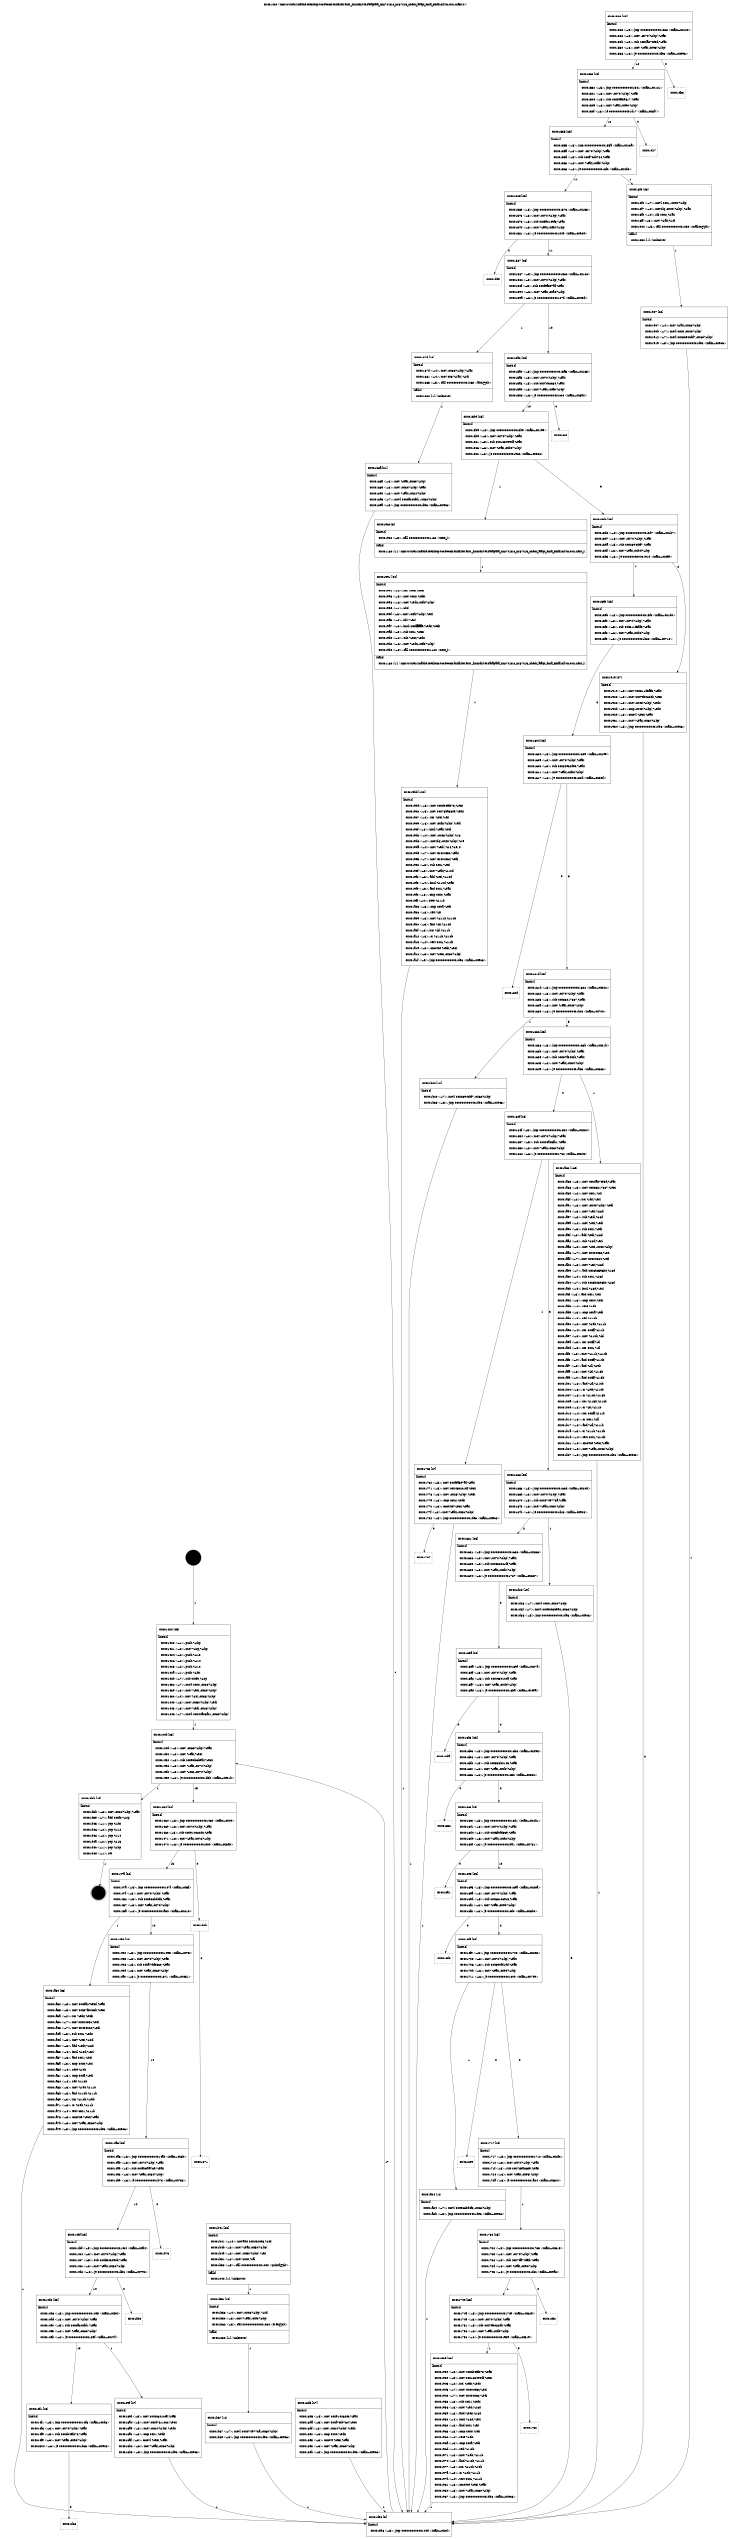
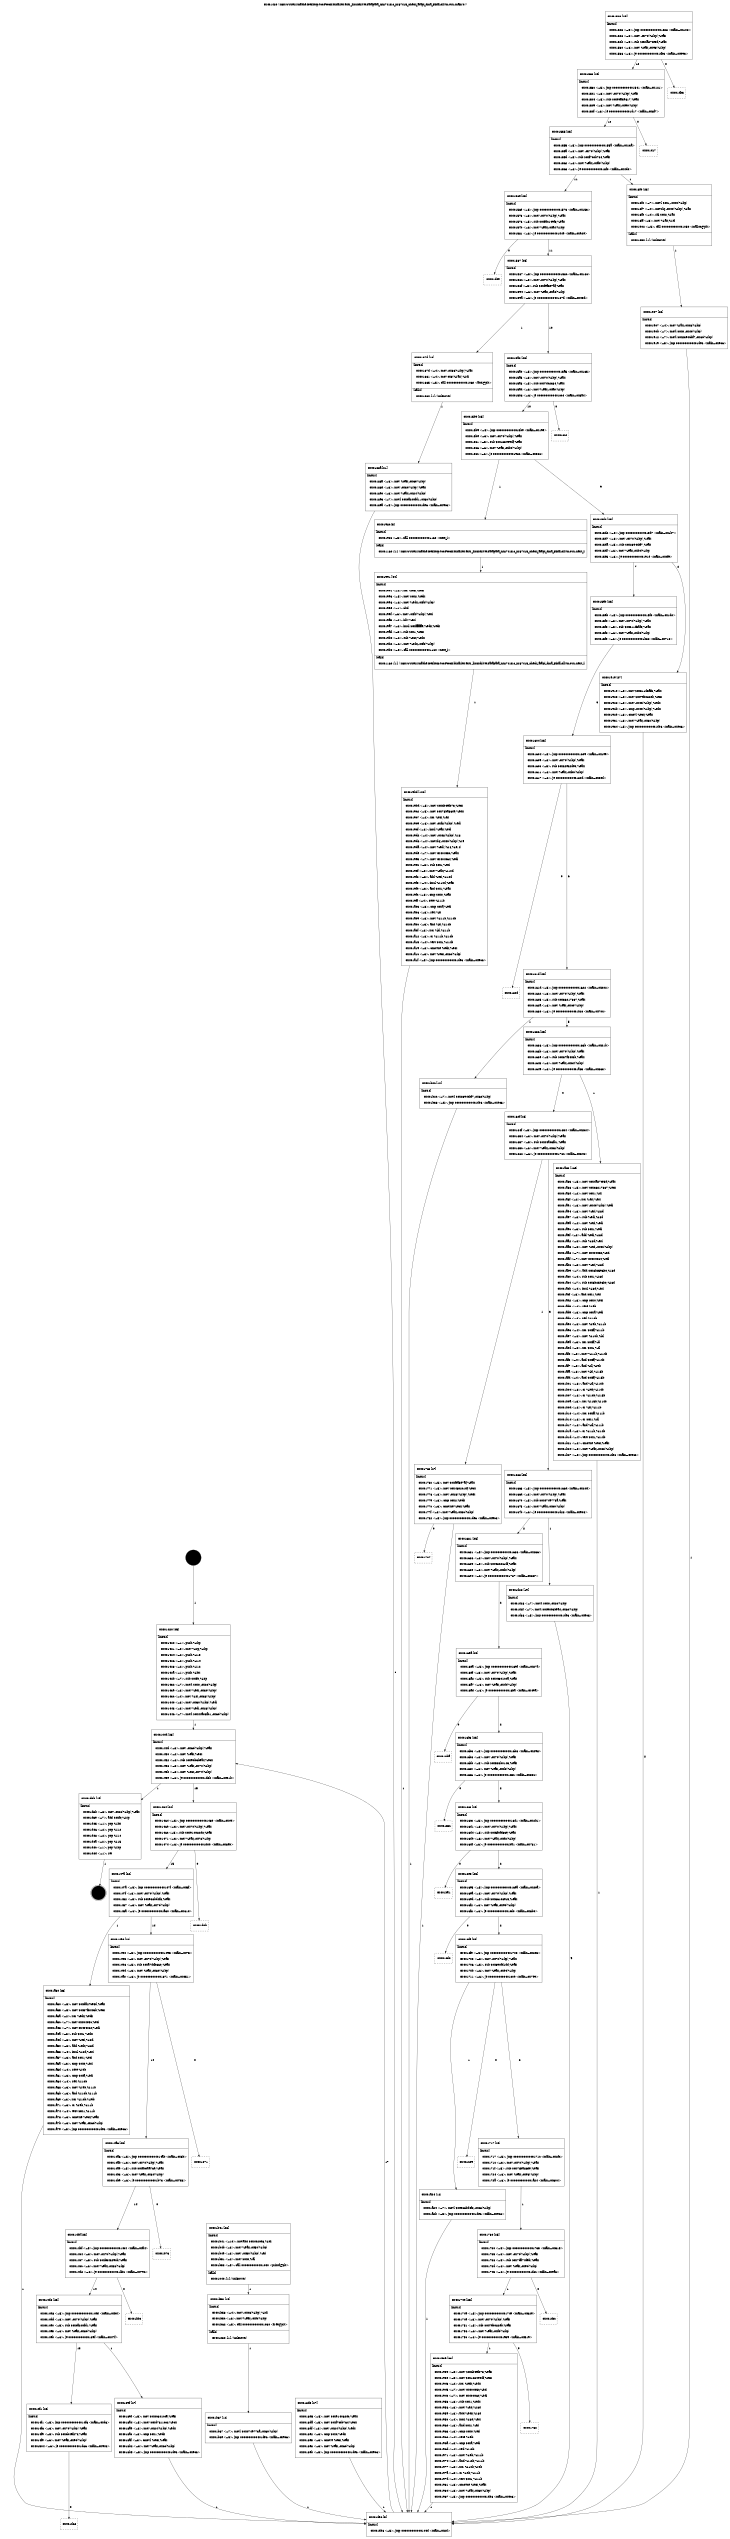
(500, 1864) -> (500, 1864)
(200, 2043) -> (178, 2069)
